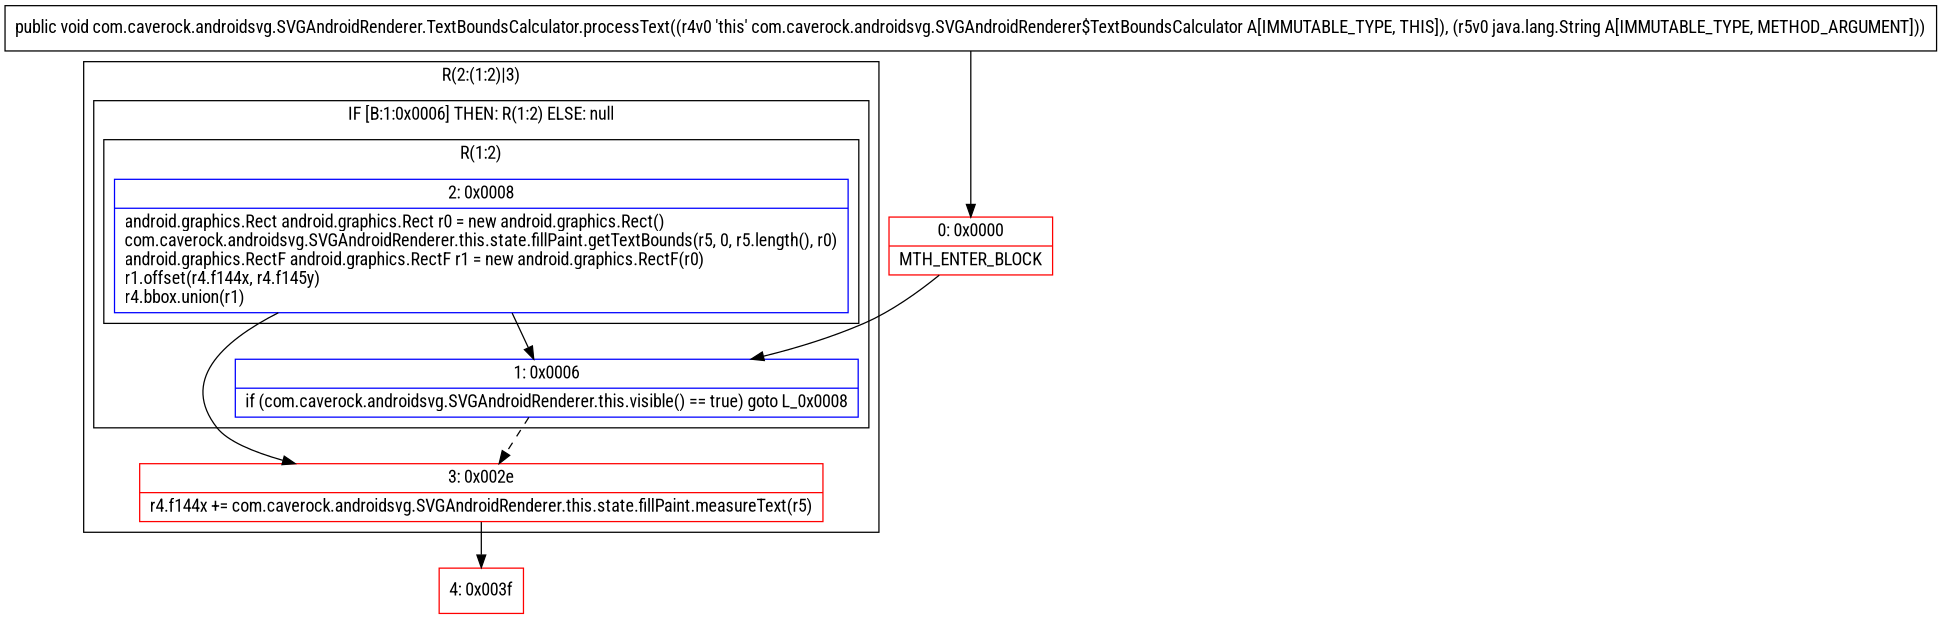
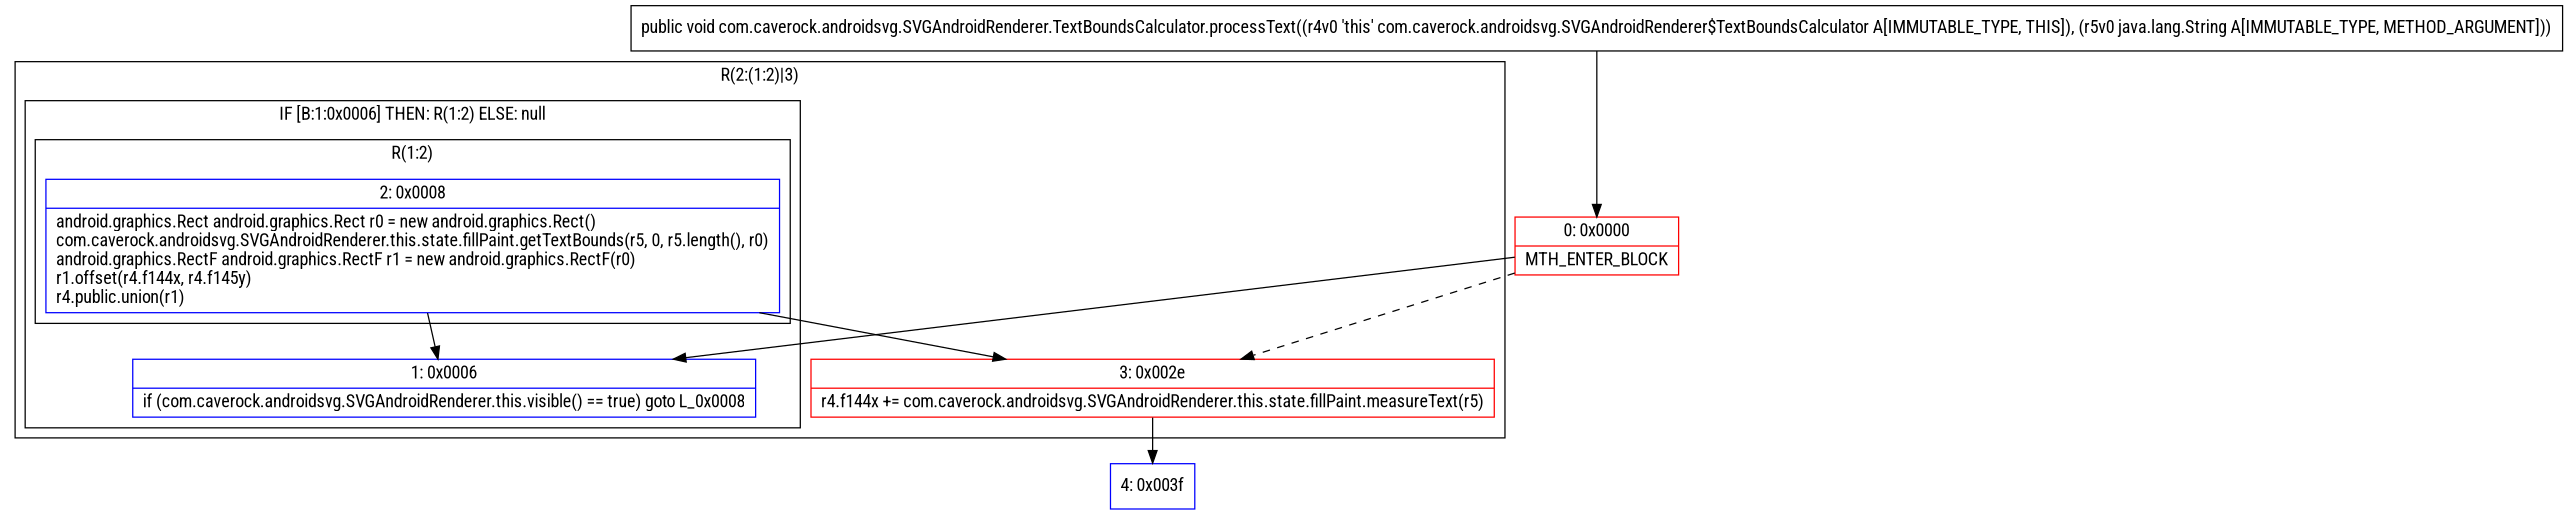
(185, 298) -> (121, 298)
(517, 436) -> (1384, 314)
(481, 591) -> (1153, 486)
